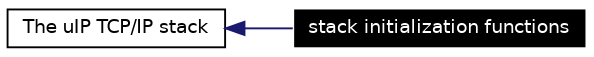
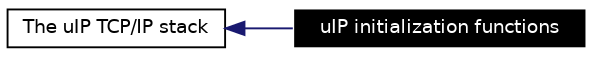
(440, 28) -> (440, 28)
